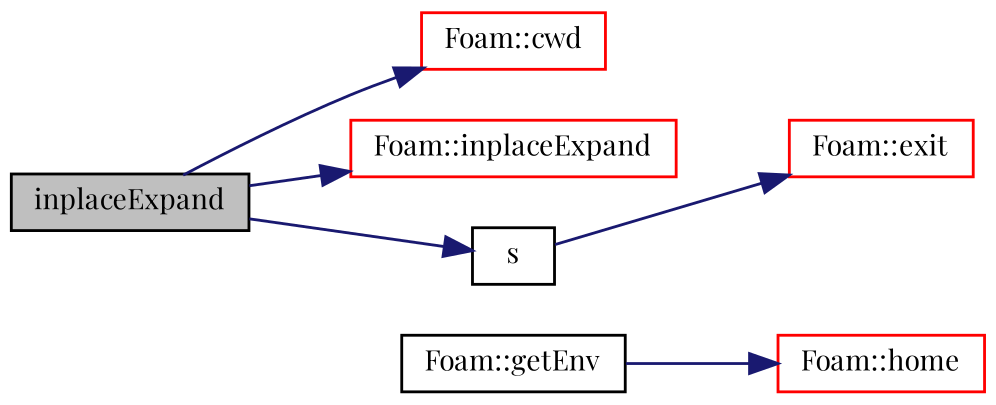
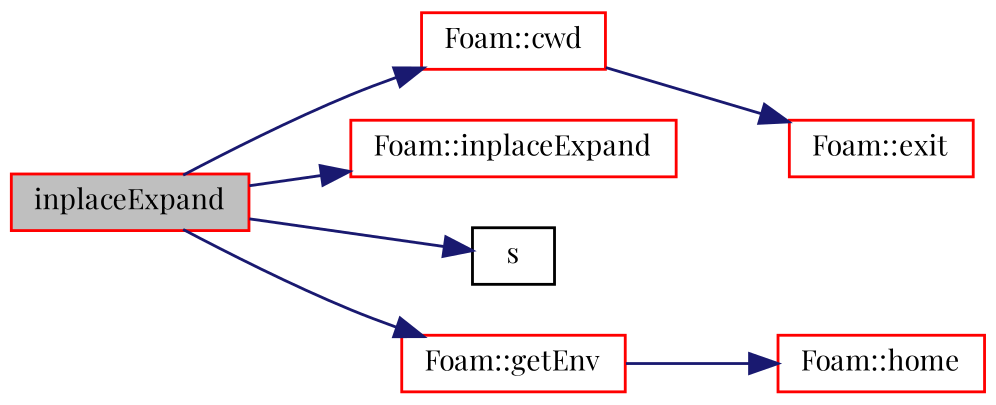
(130, 202) -> (130, 202)
(658, 214) -> (684, 91)
none -> (288, 282)
(513, 364) -> (513, 364)
